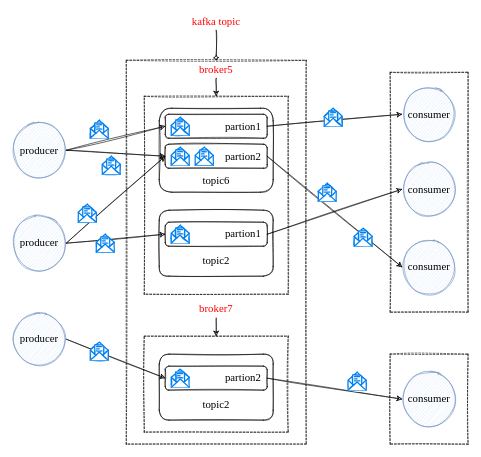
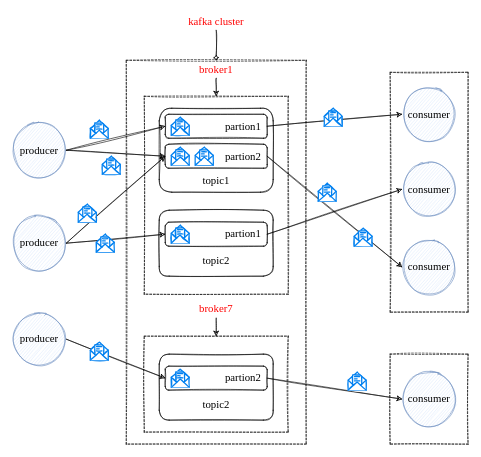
(216, 21) -> (216, 21)
(216, 69) -> (216, 69)
(216, 180) -> (216, 180)
